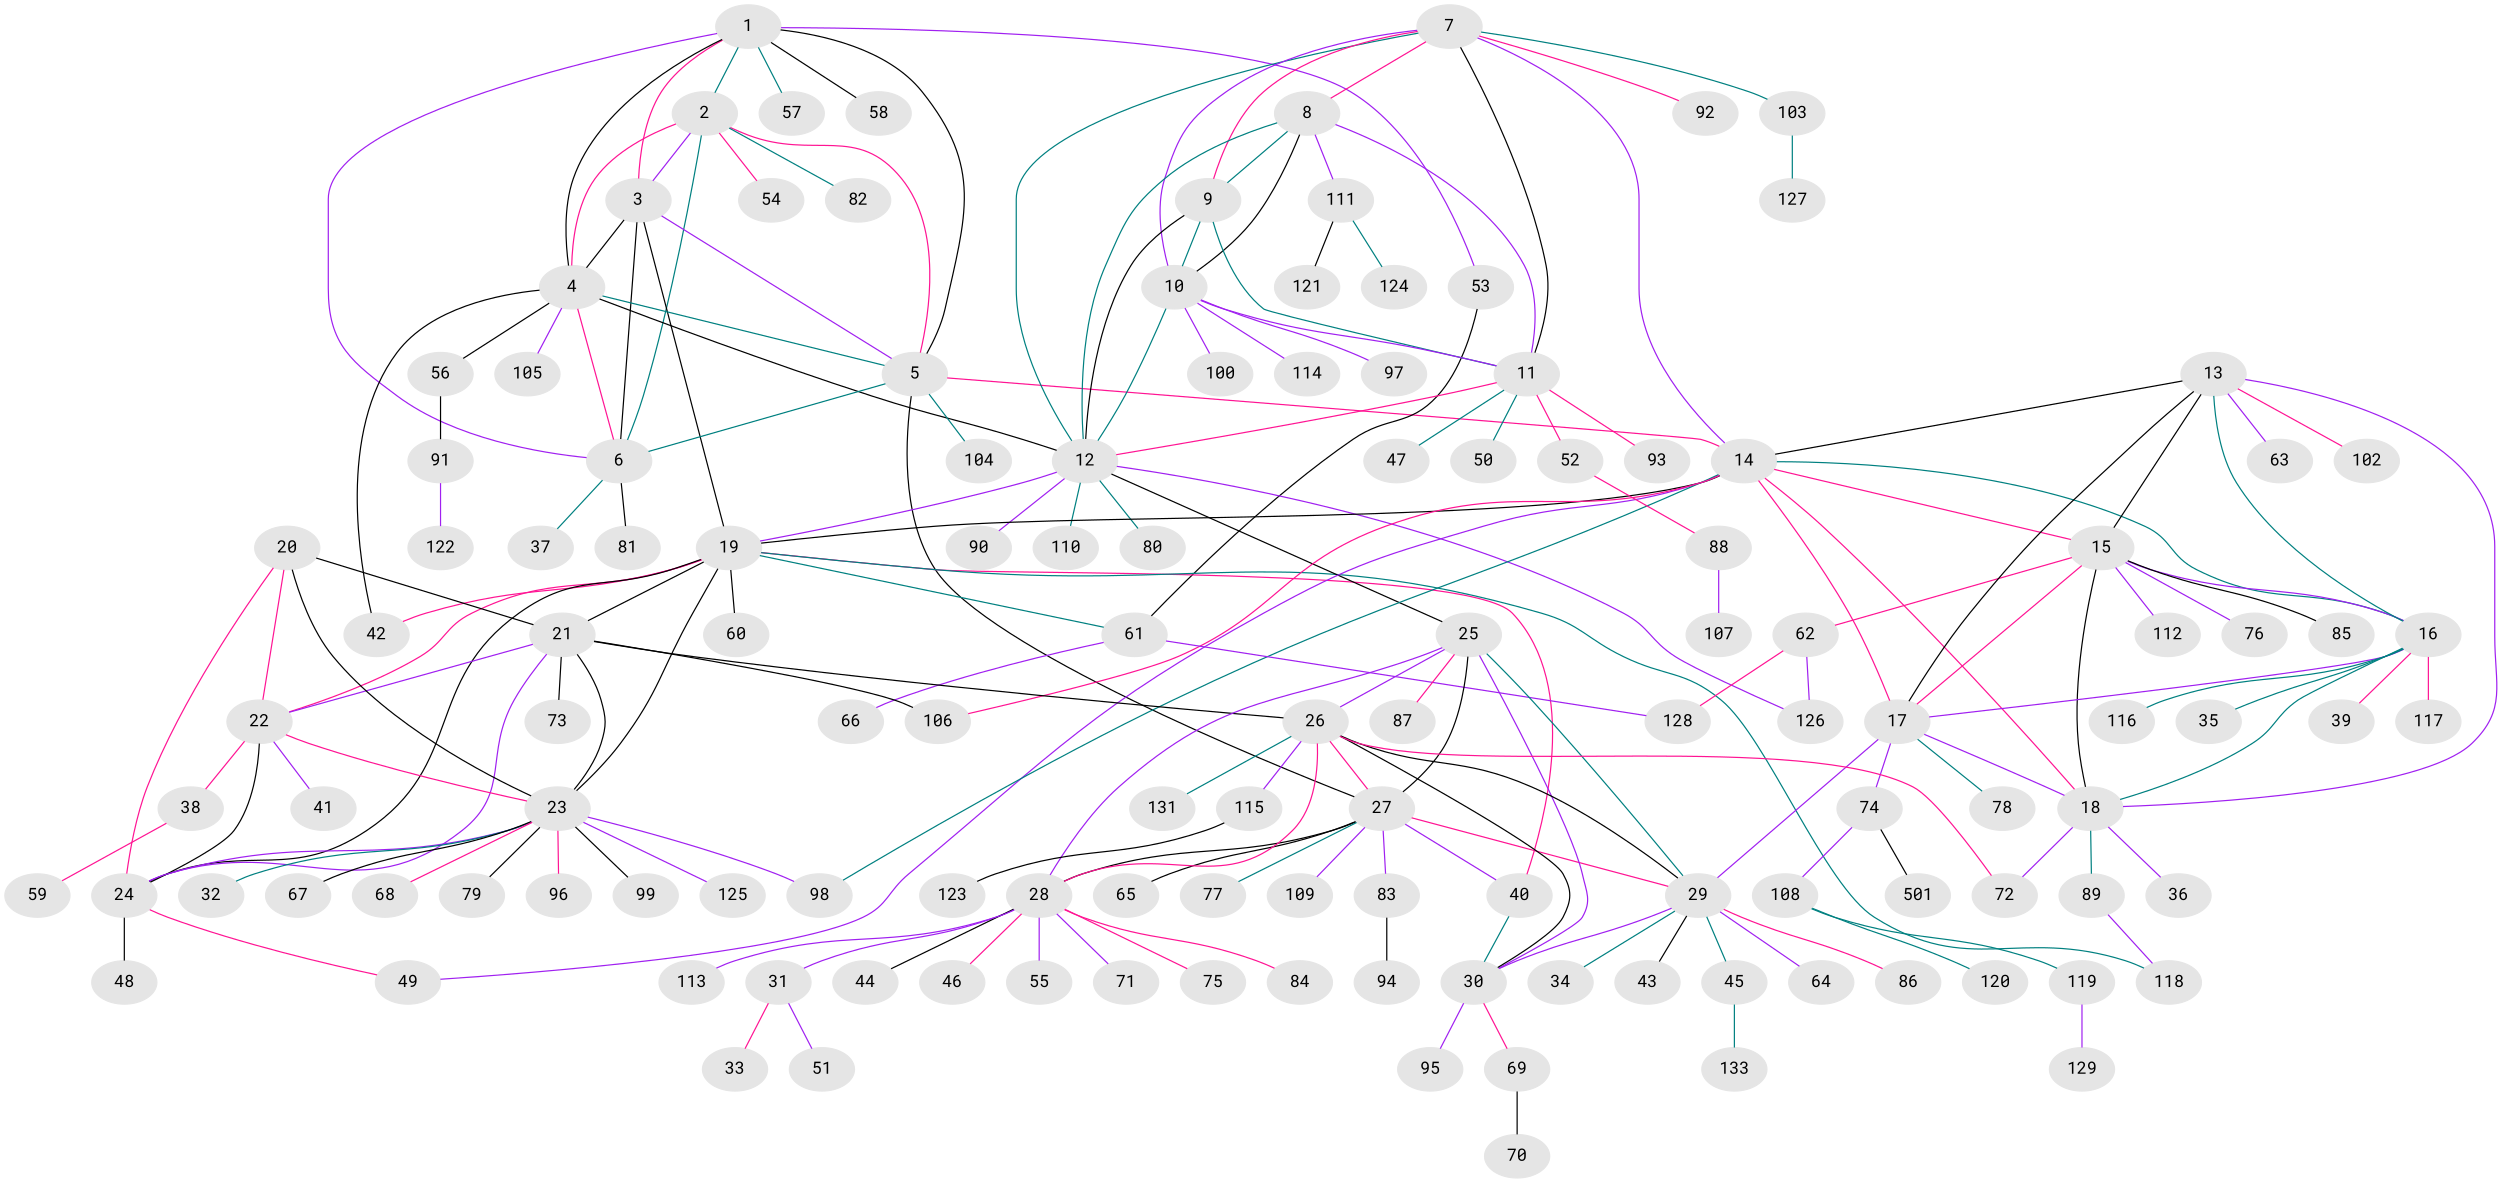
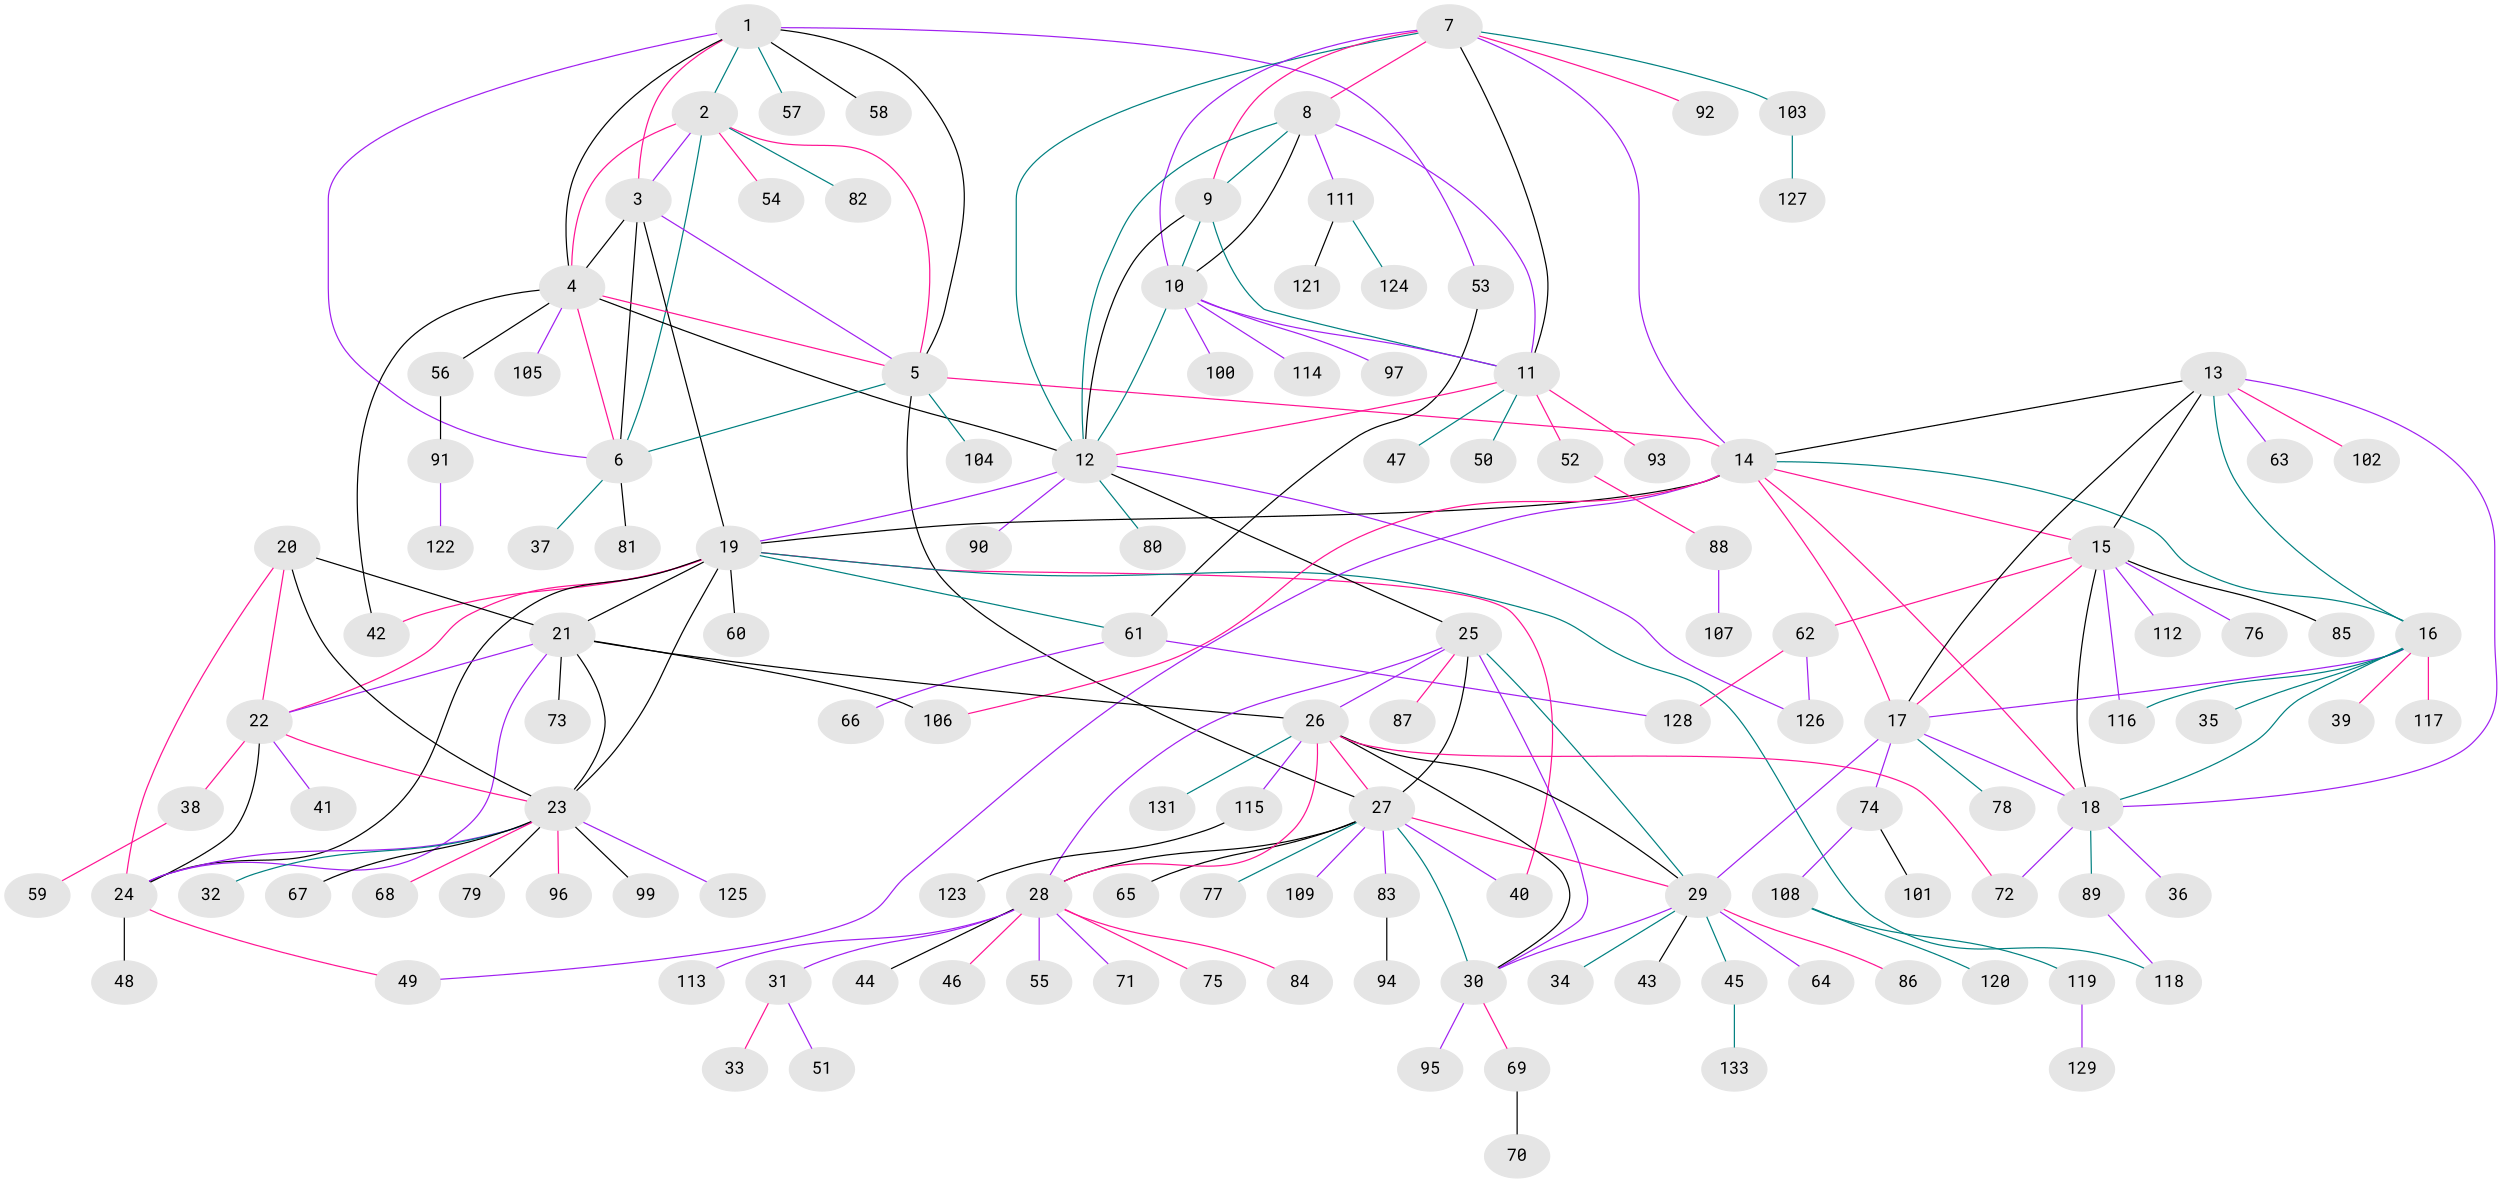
(744, 331) -> (744, 331)
(1066, 548) -> none
(2266, 590) -> (2112, 635)
(820, 896) -> none
(1918, 896) -> (1918, 896)
(1497, 939) -> (1439, 891)
